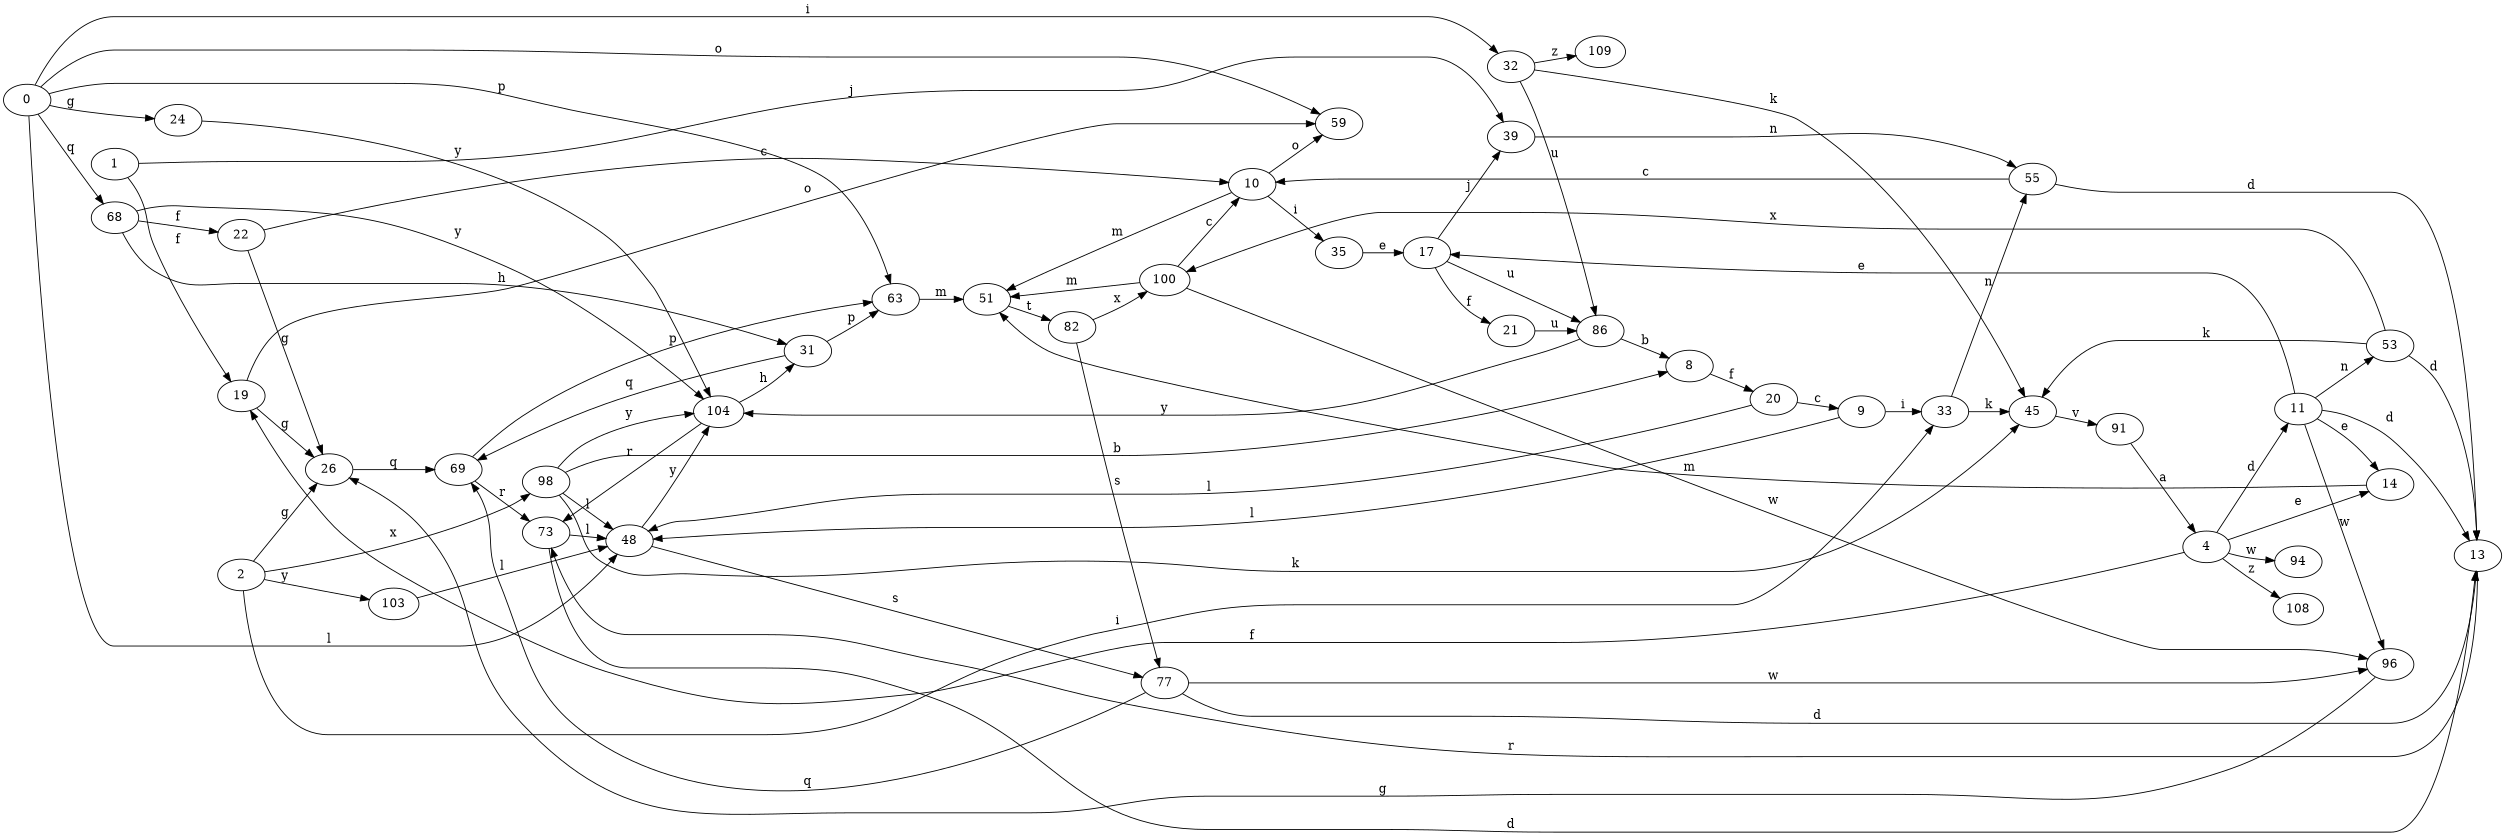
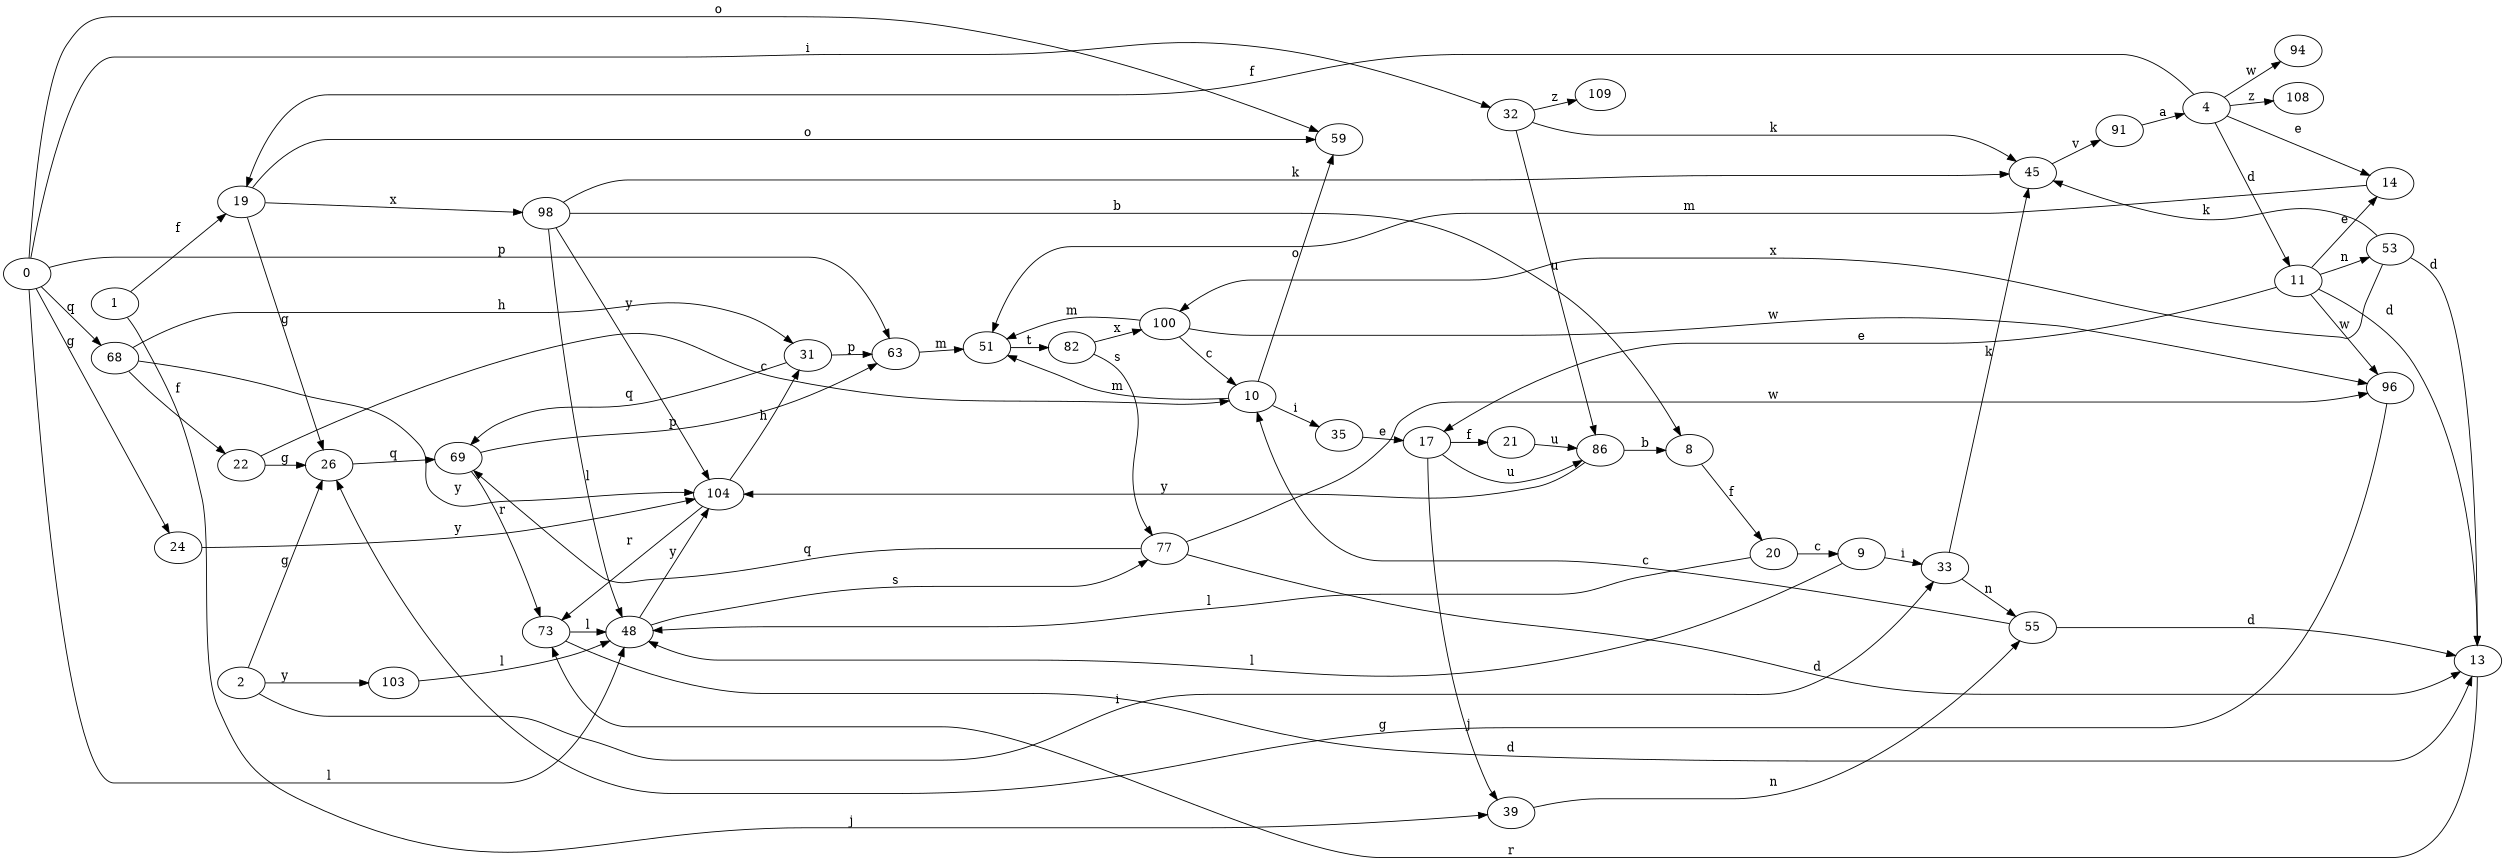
(396, 545) -> (389, 207)
